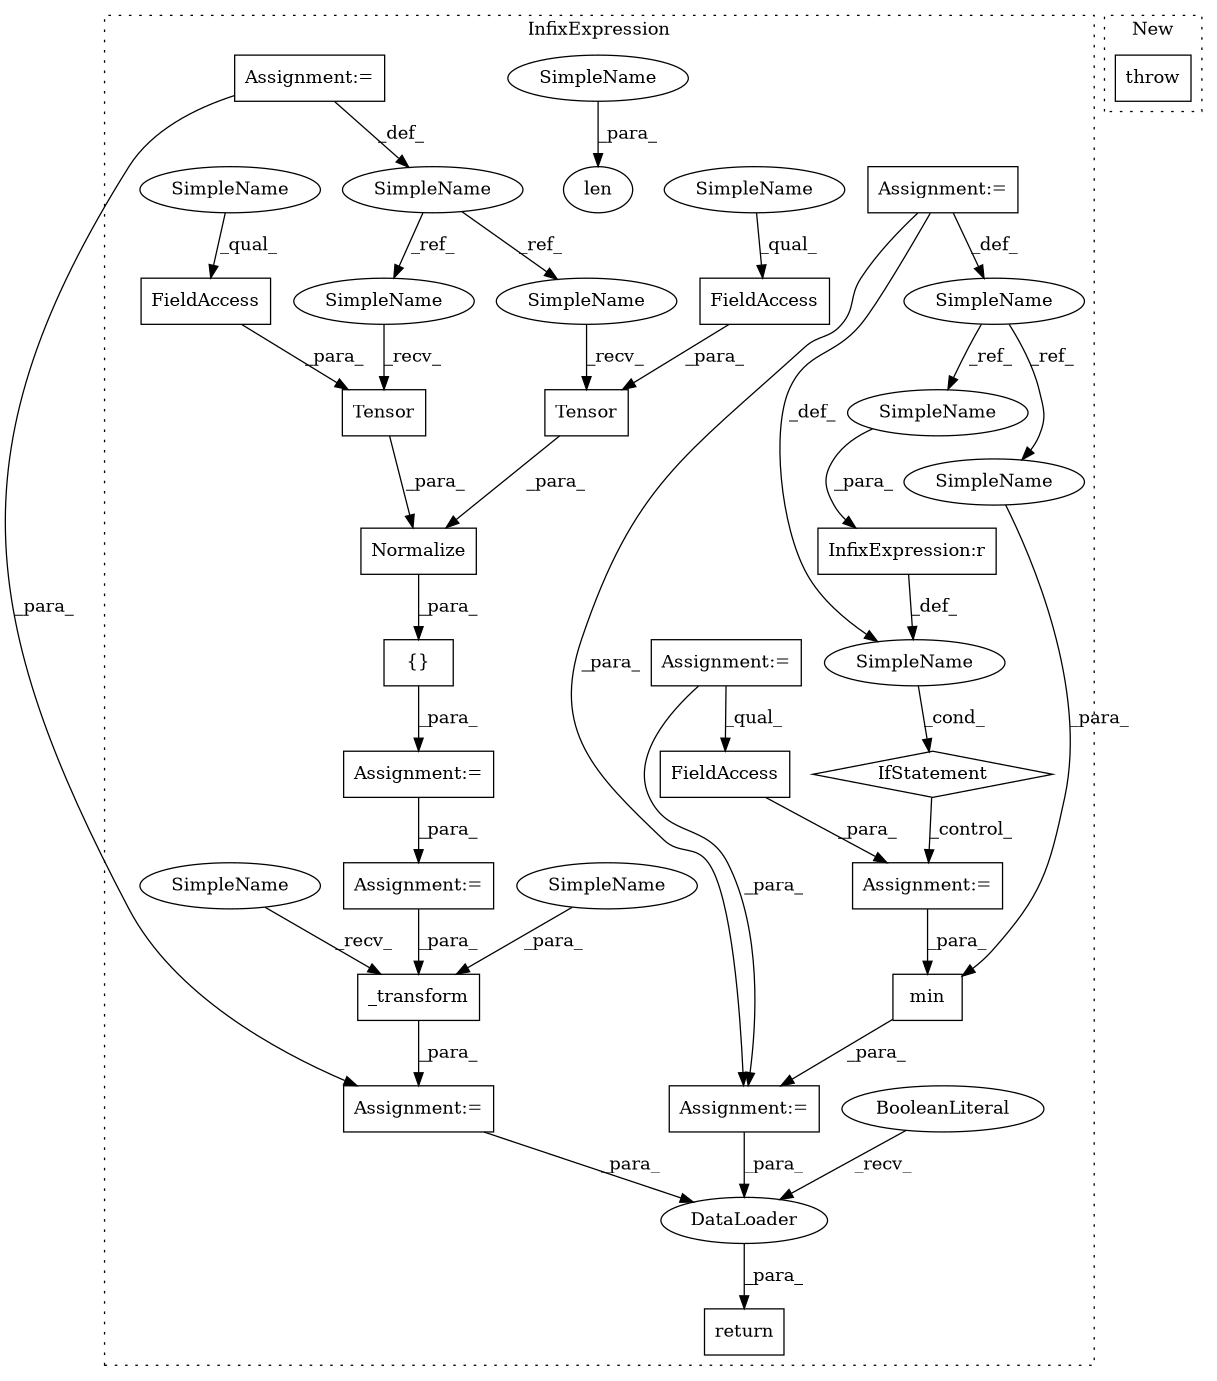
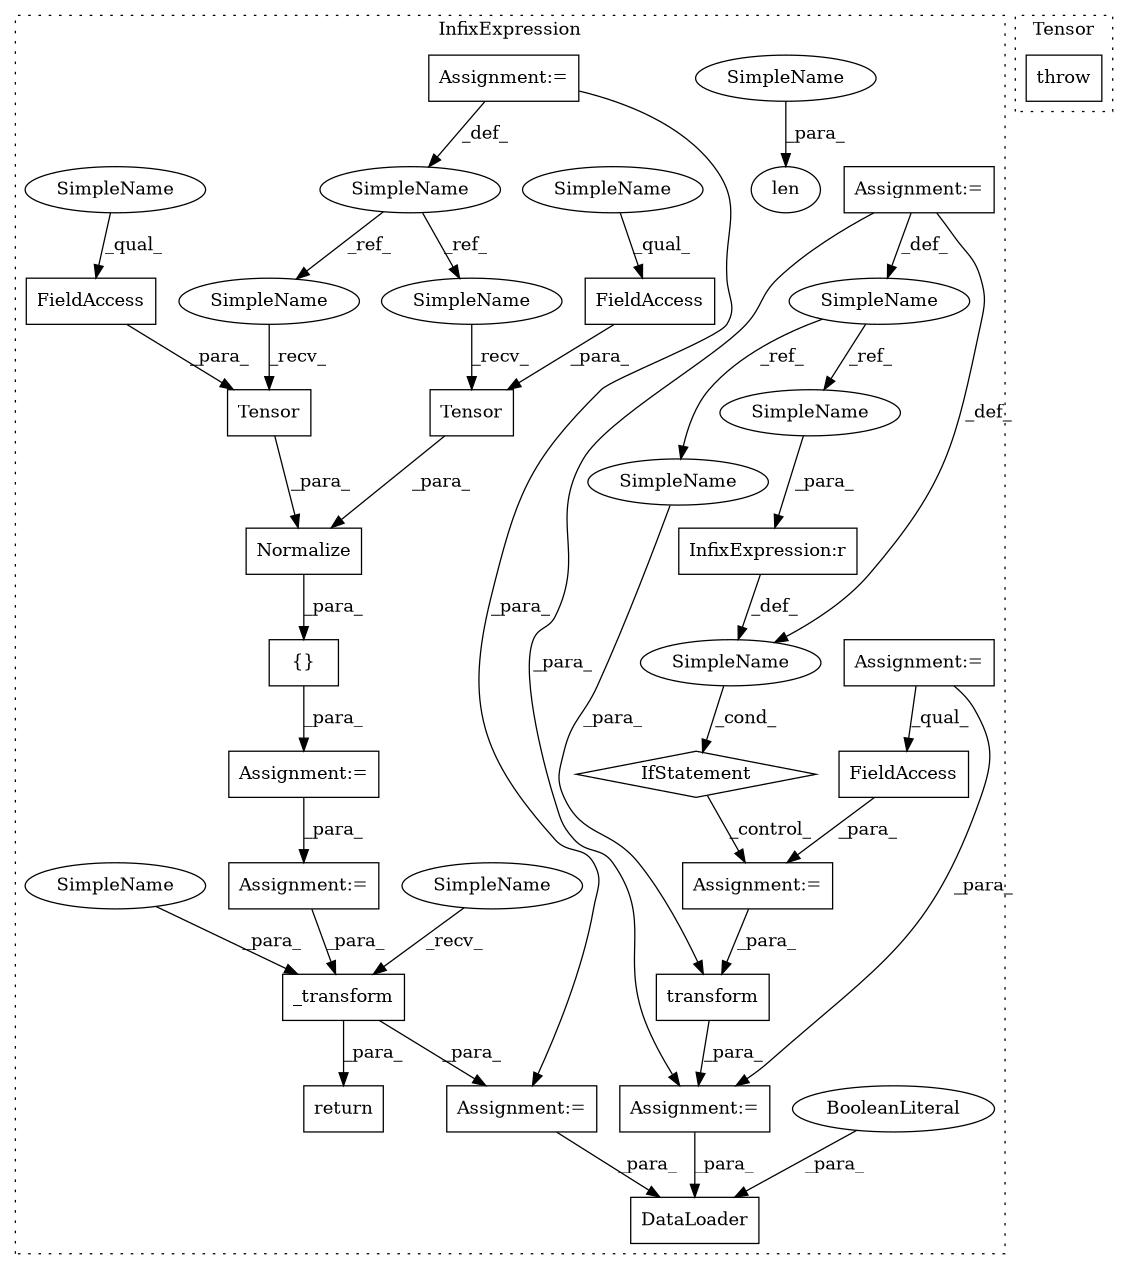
(1153, 30) -> (1064, 30)
(928, 997) -> (713, 997)
(883, 1165) -> (835, 1165)
(744, 1220) -> (695, 1220)
(744, 1270) -> (344, 1047)
